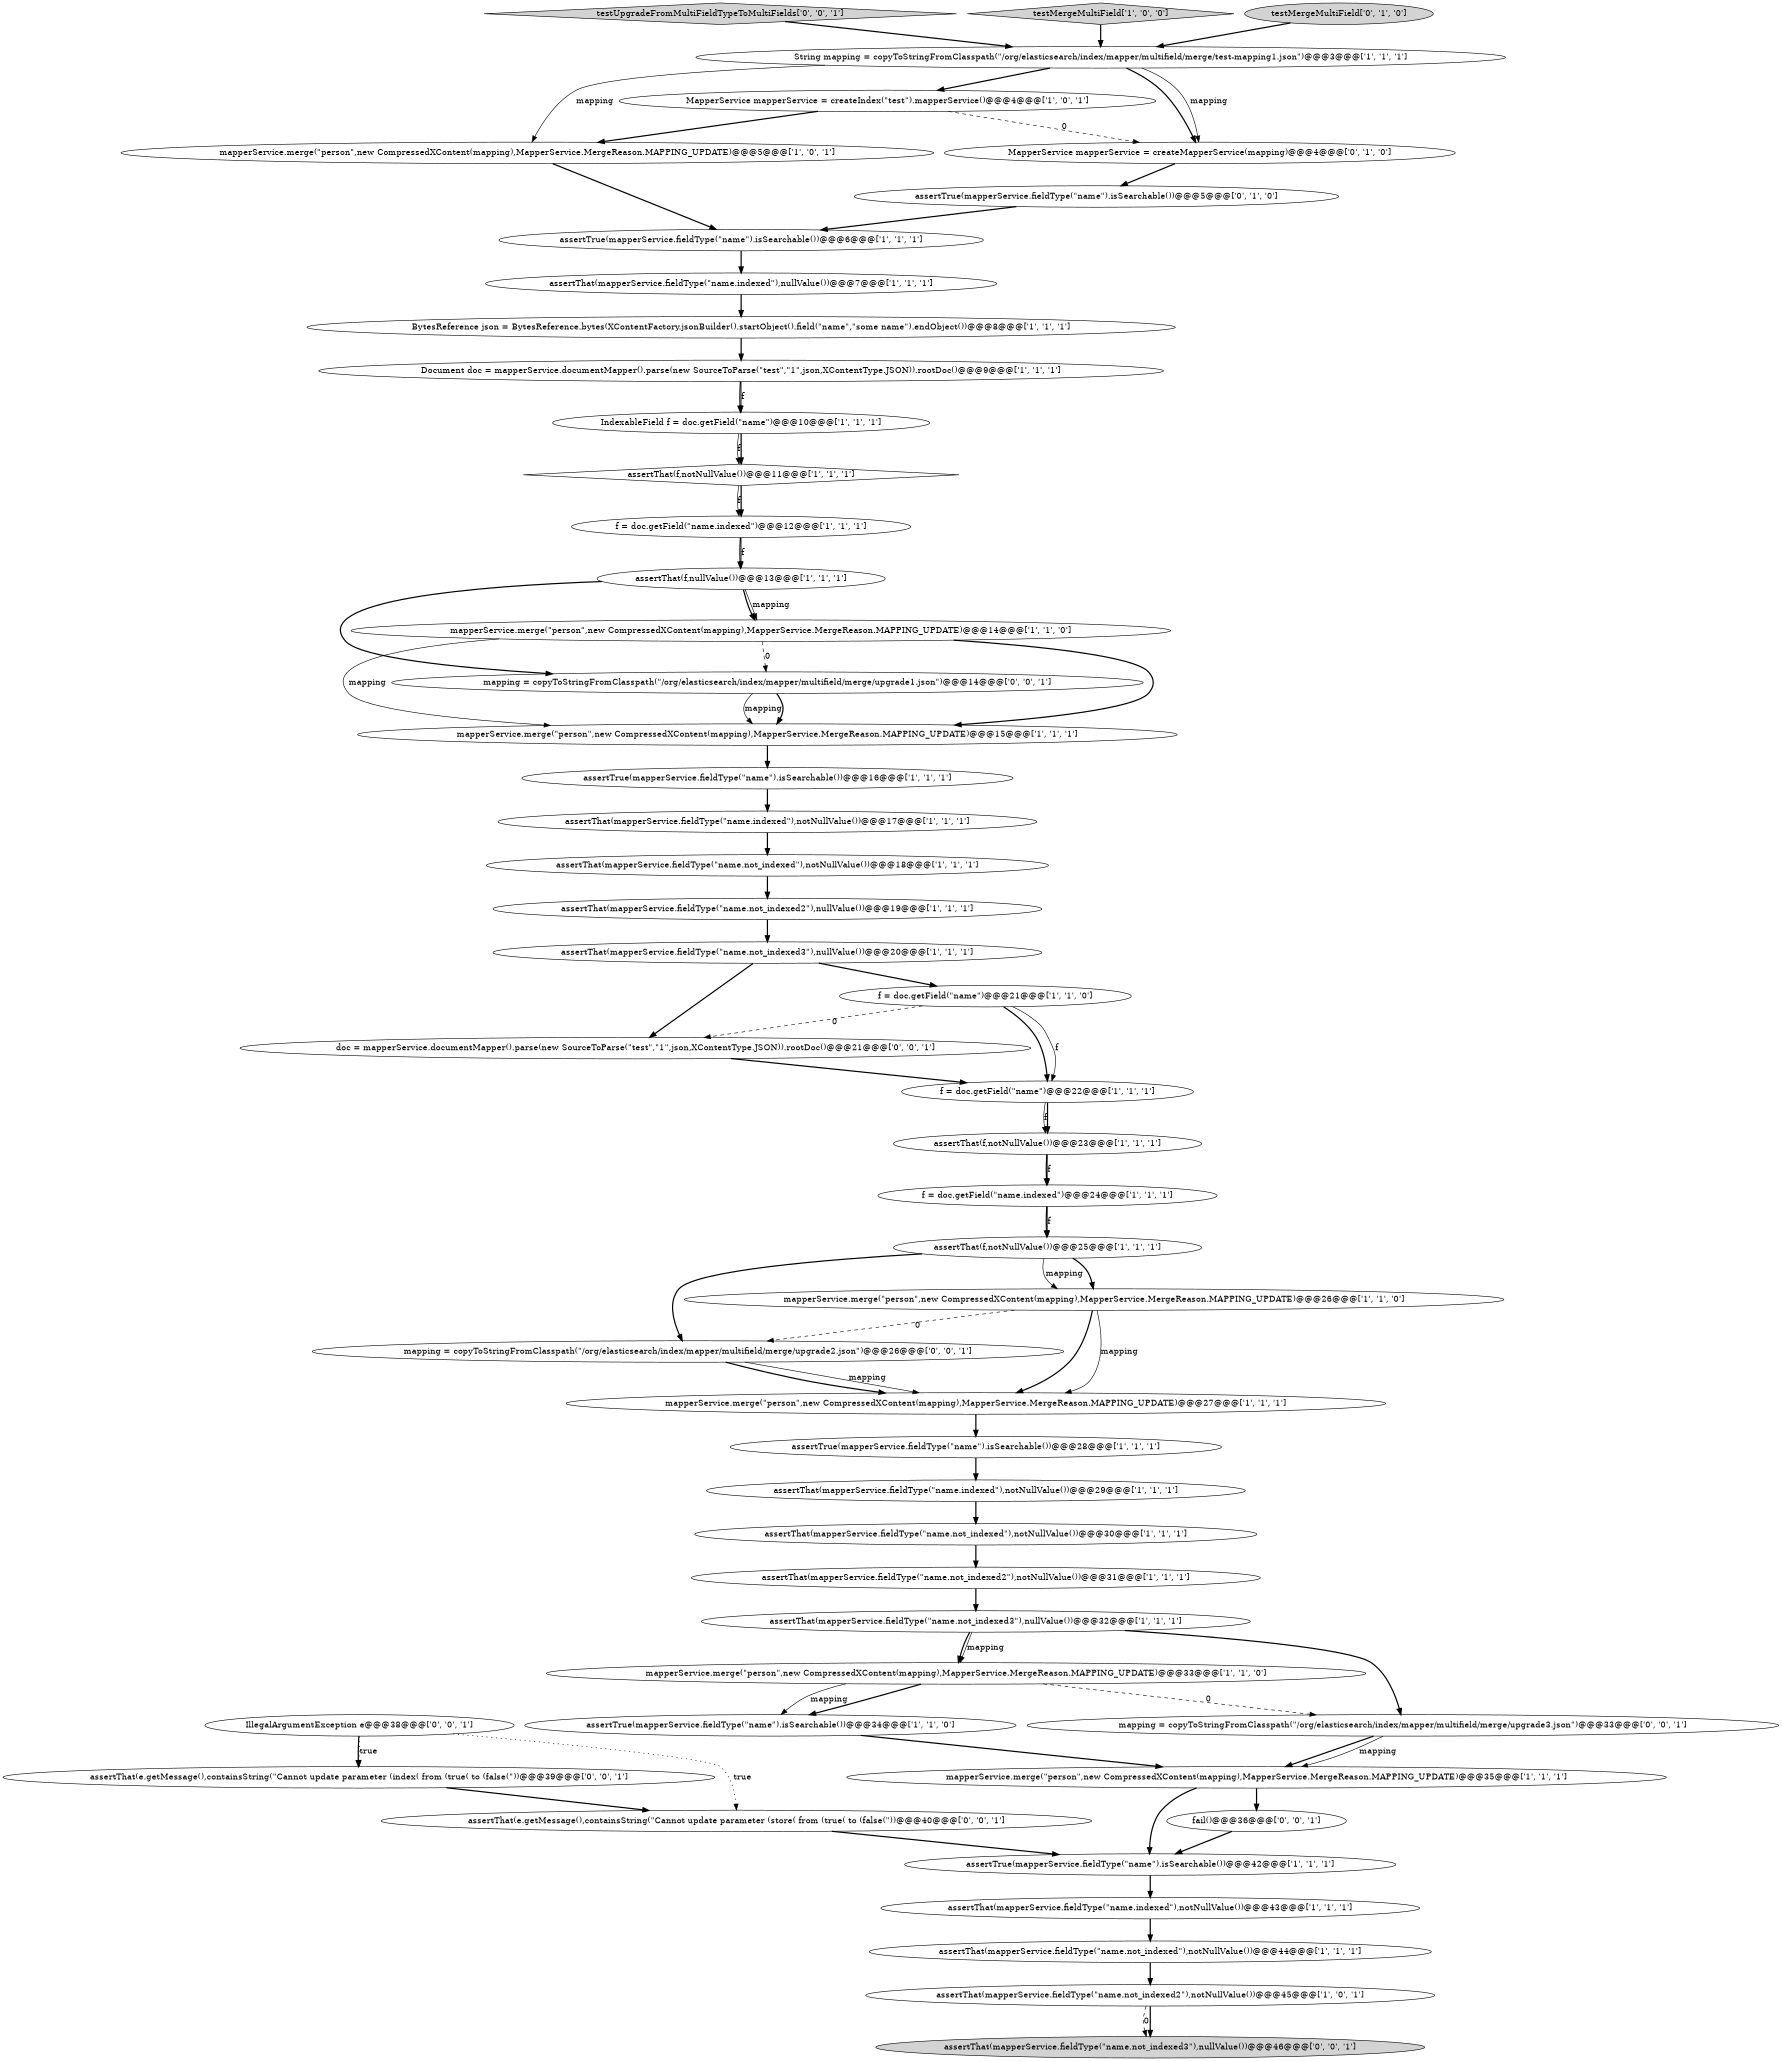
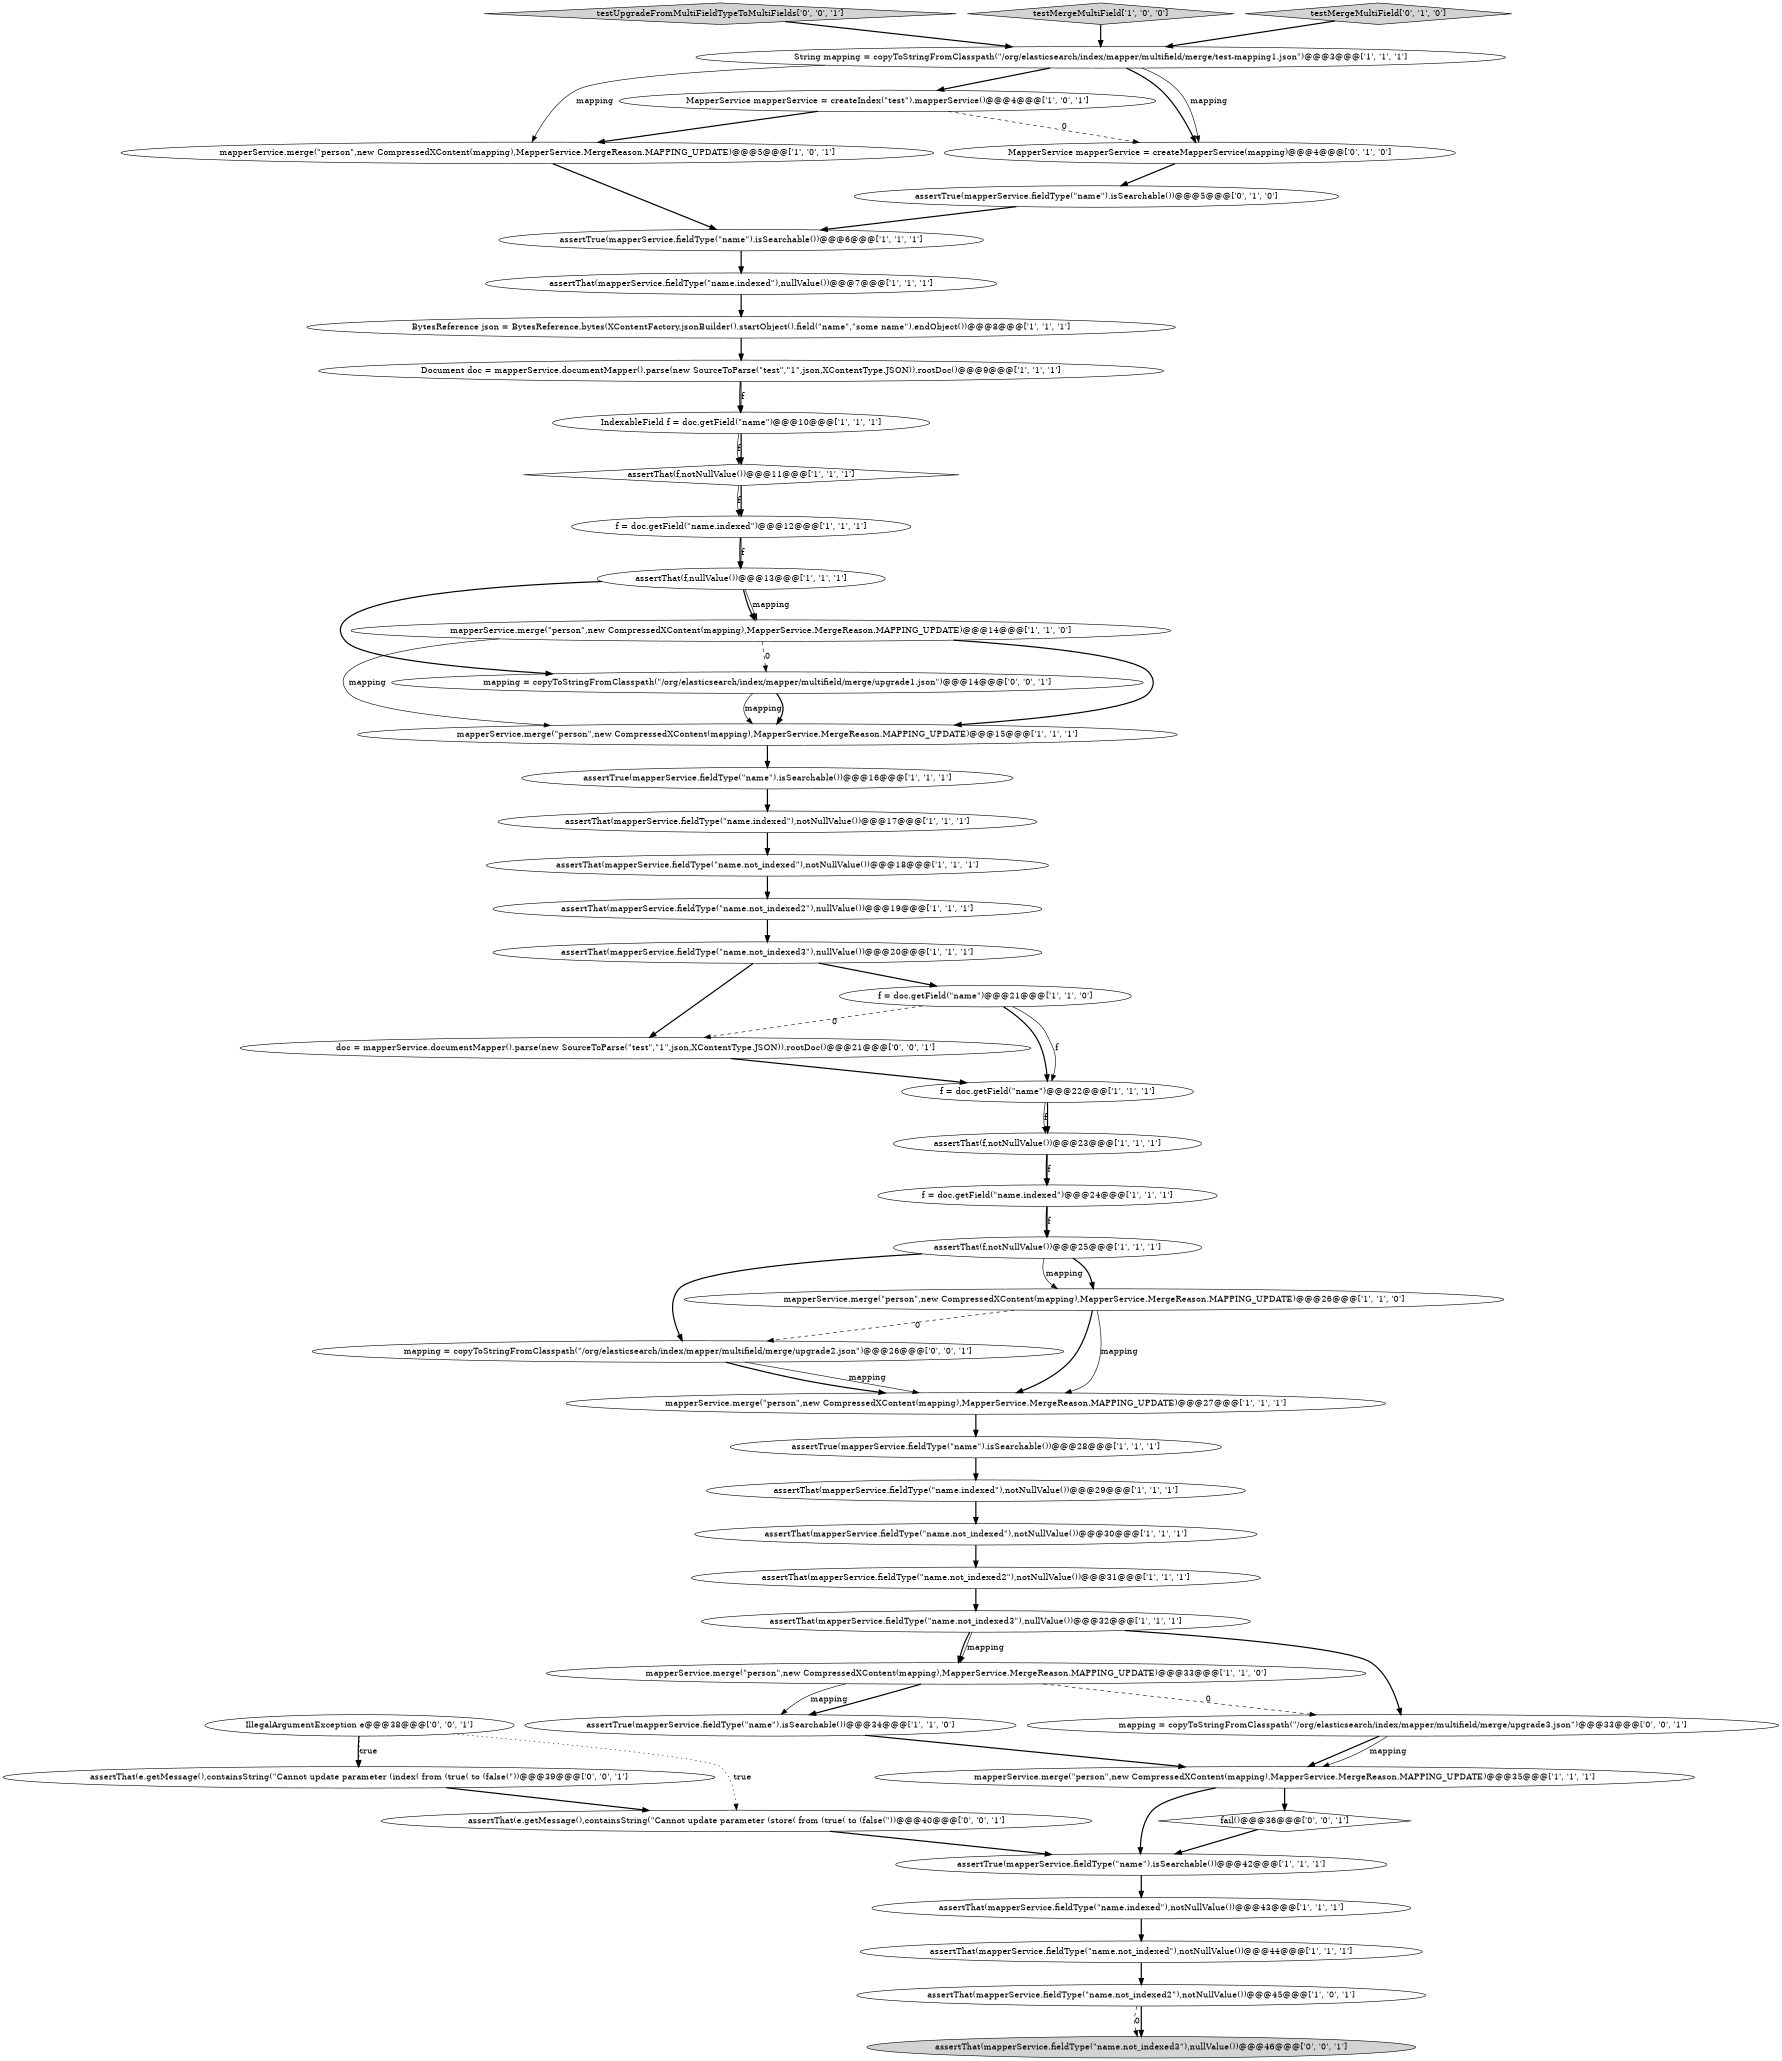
(1339, 14) -> (1378, 14)
(1257, 1821) -> (1285, 1821)
